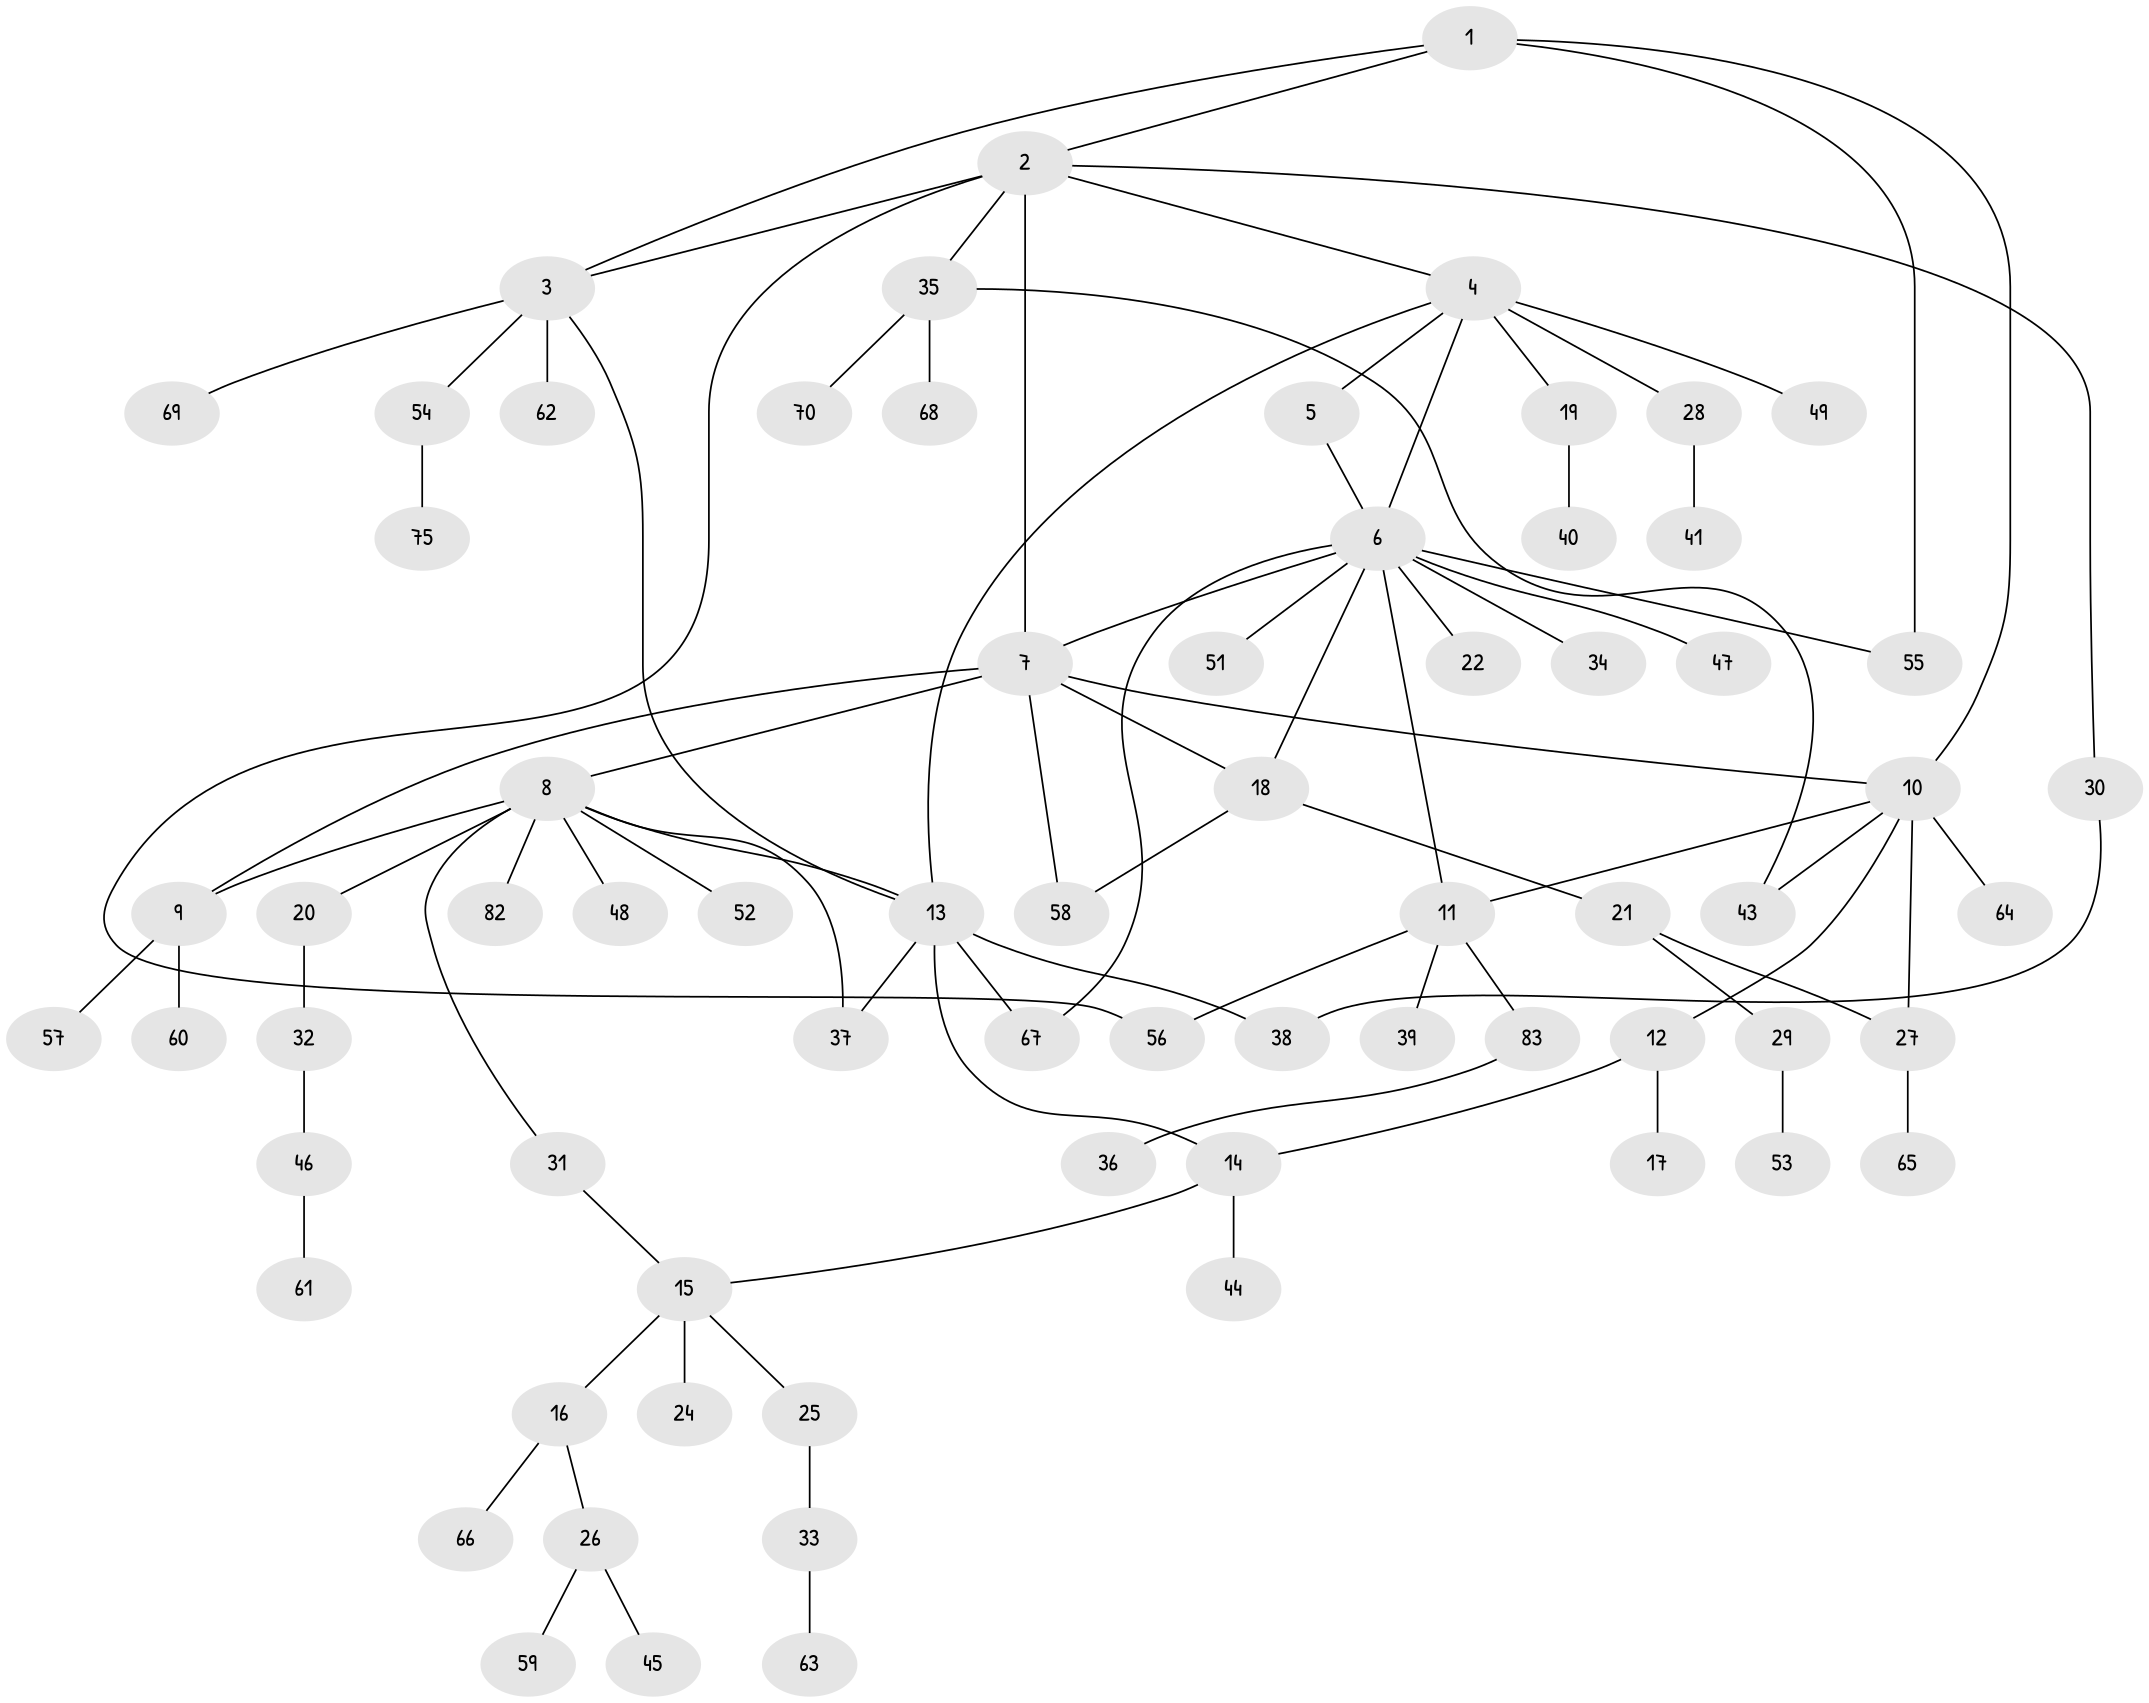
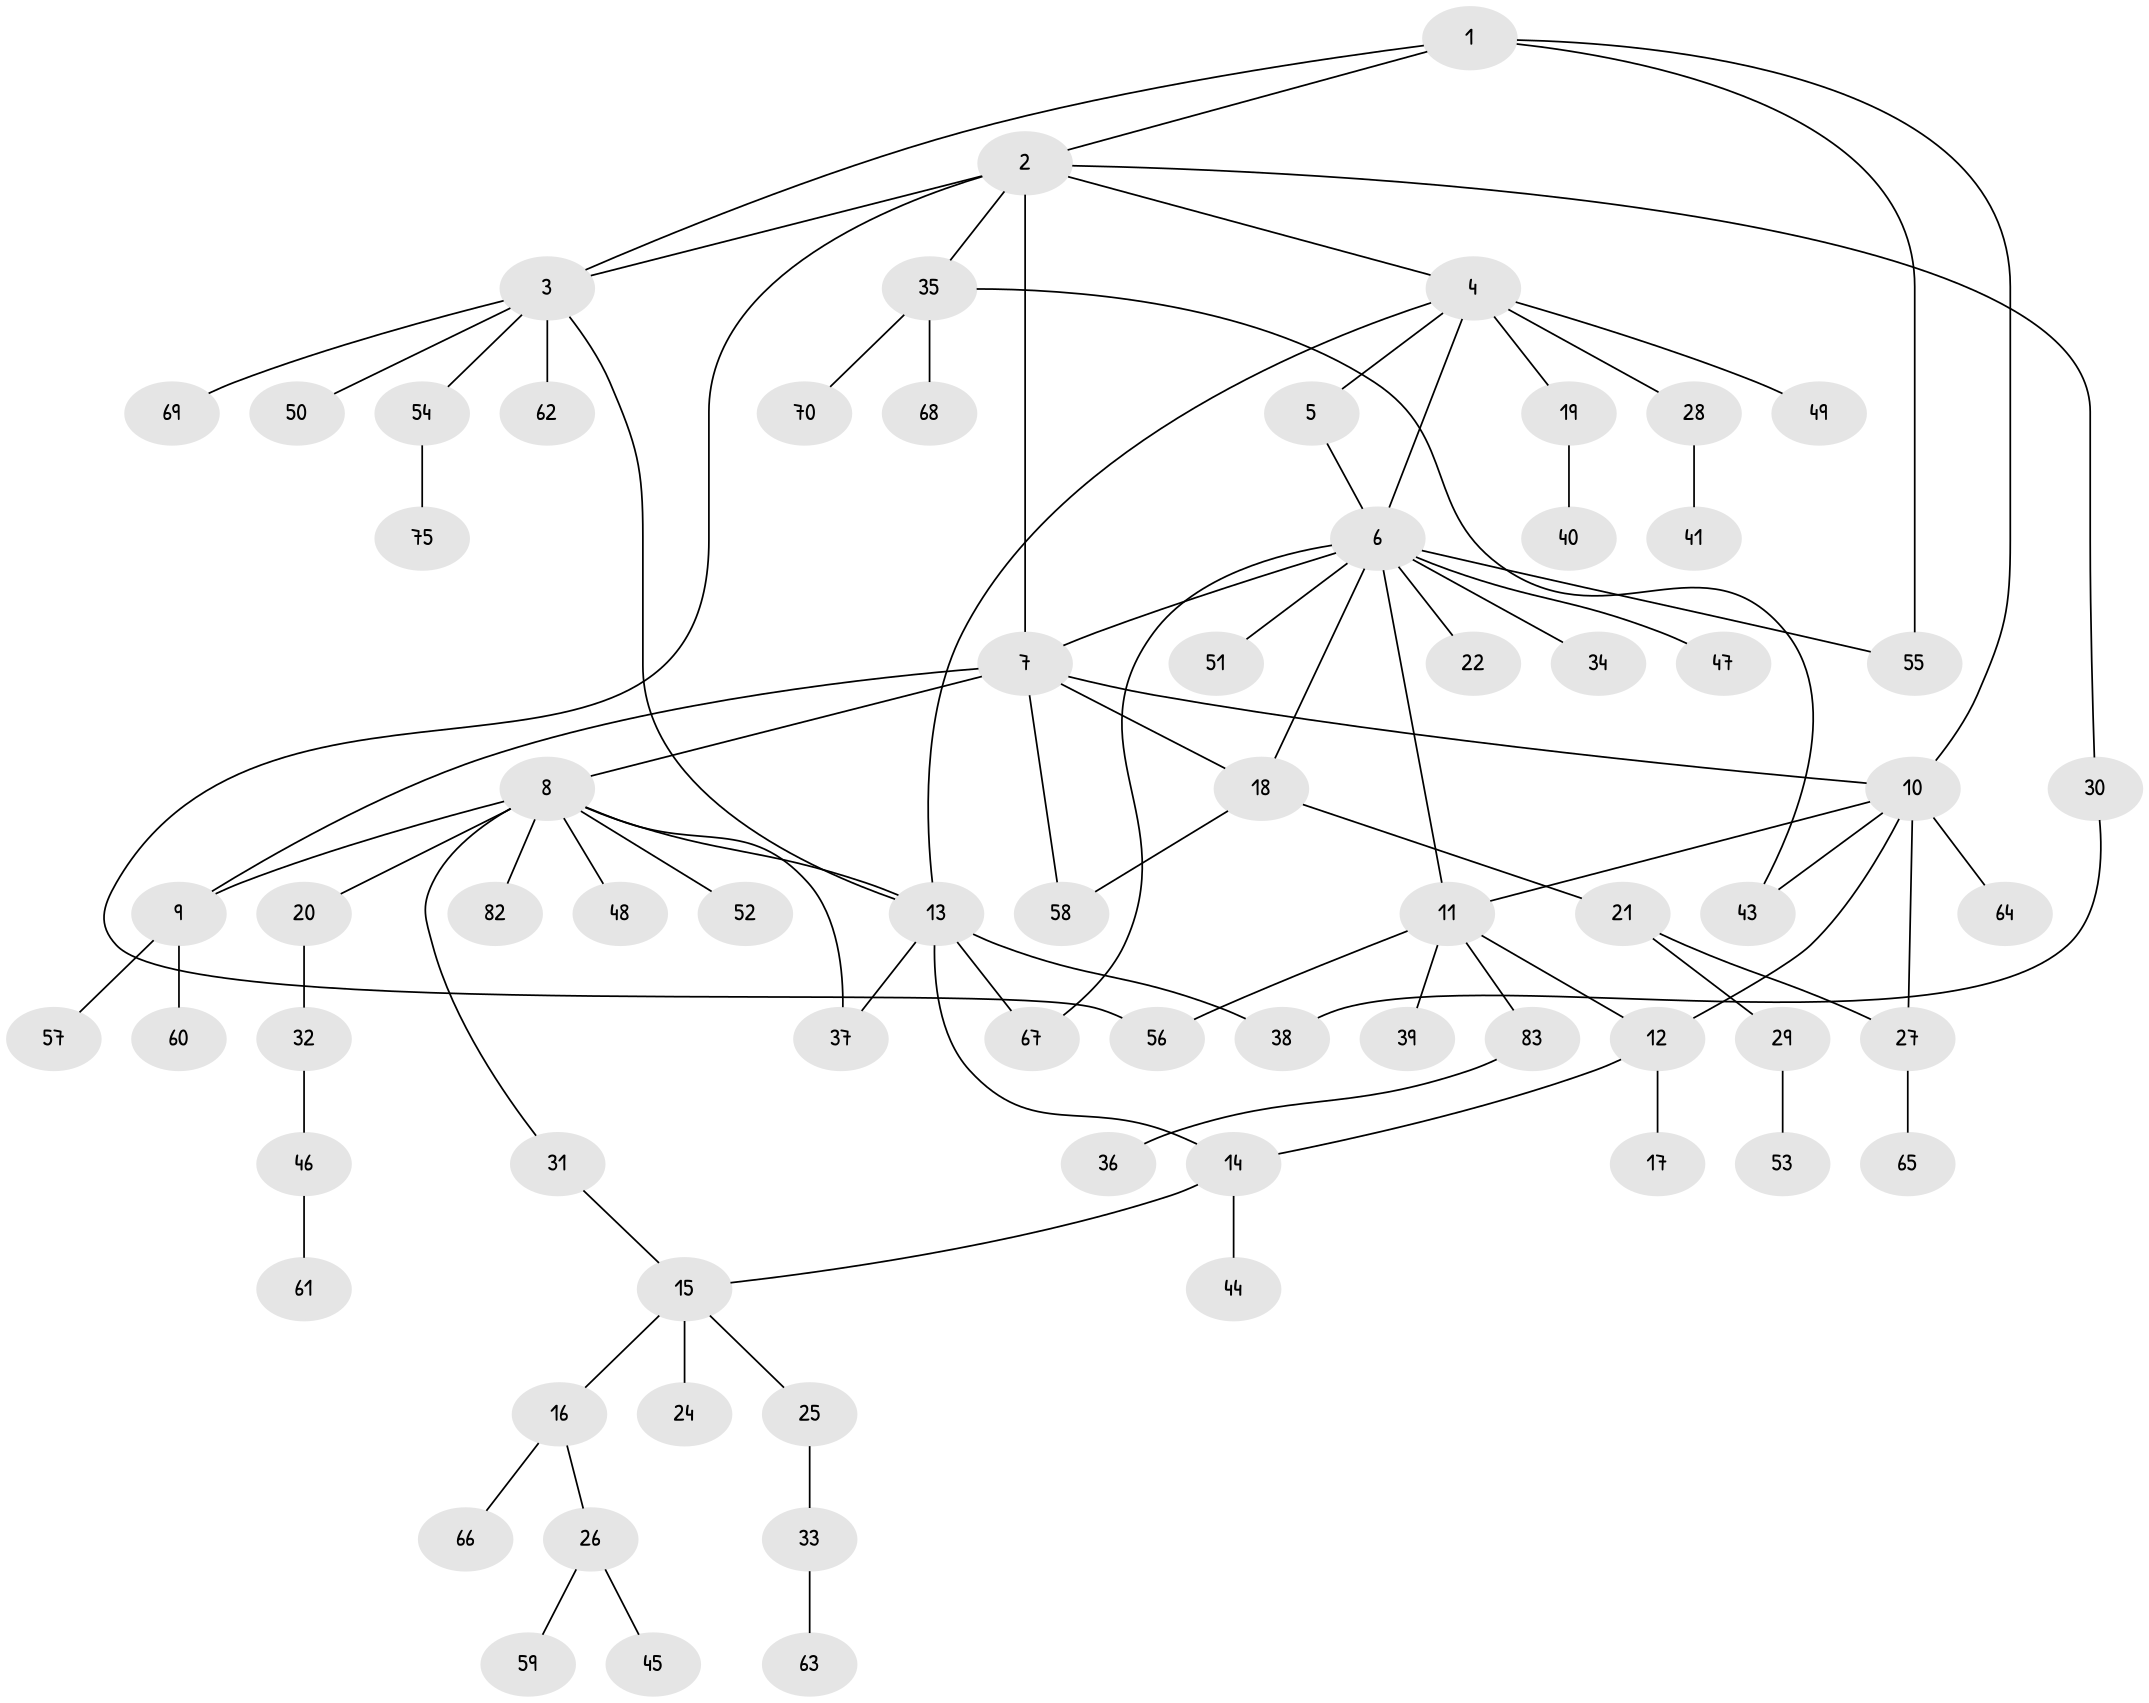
none -> (297, 414)
none -> (1552, 976)
